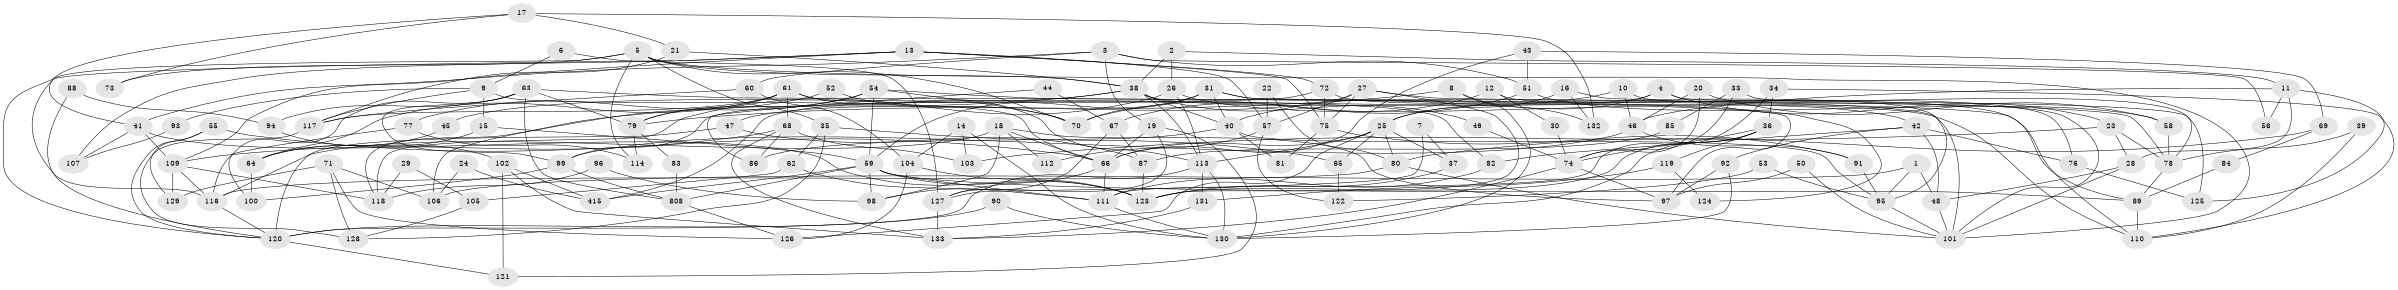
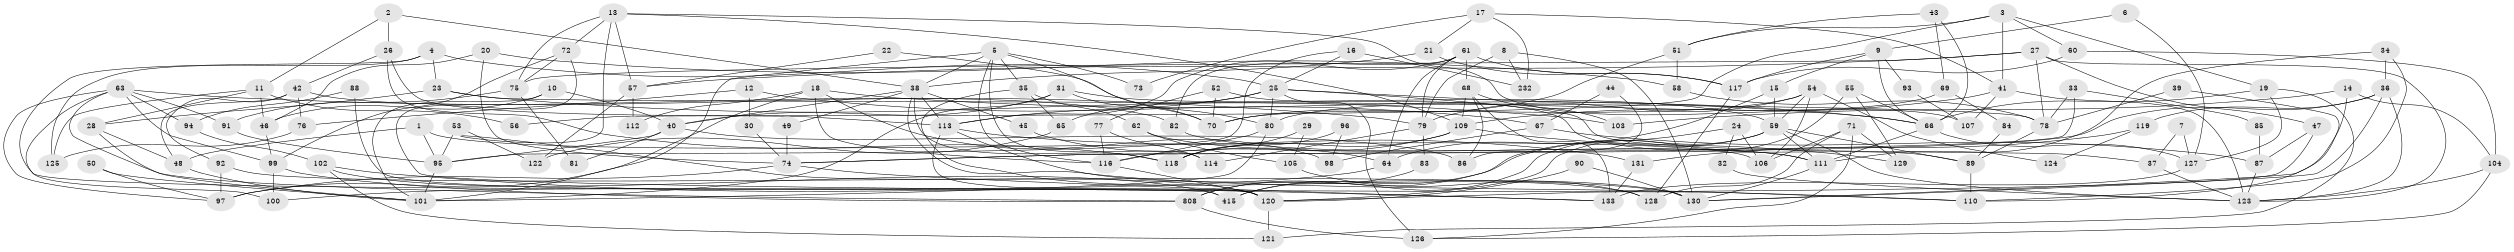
(1690, 103) -> (1589, 138)
(1594, 126) -> (1525, 88)
(1745, 146) -> (173, 104)
none -> (1723, 164)
(871, 183) -> none
